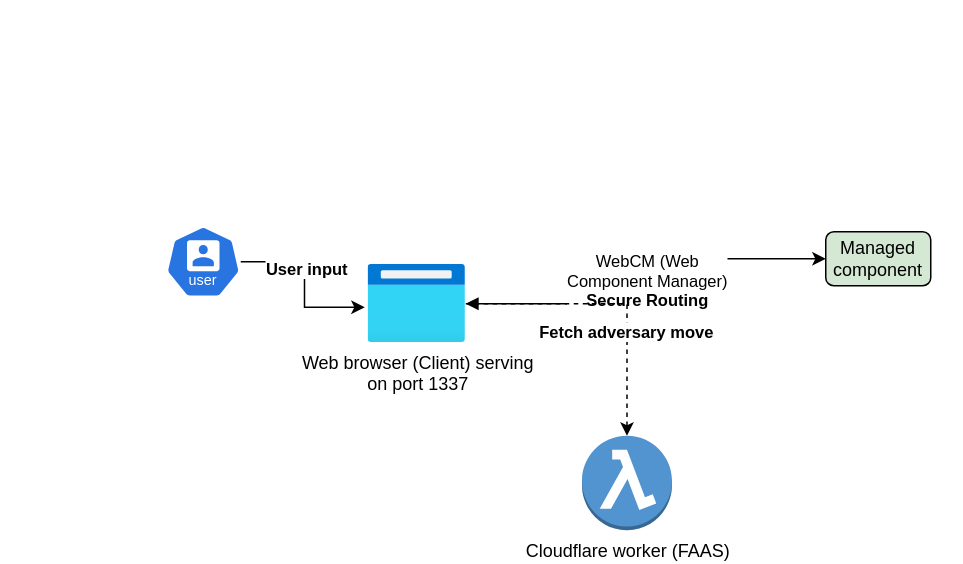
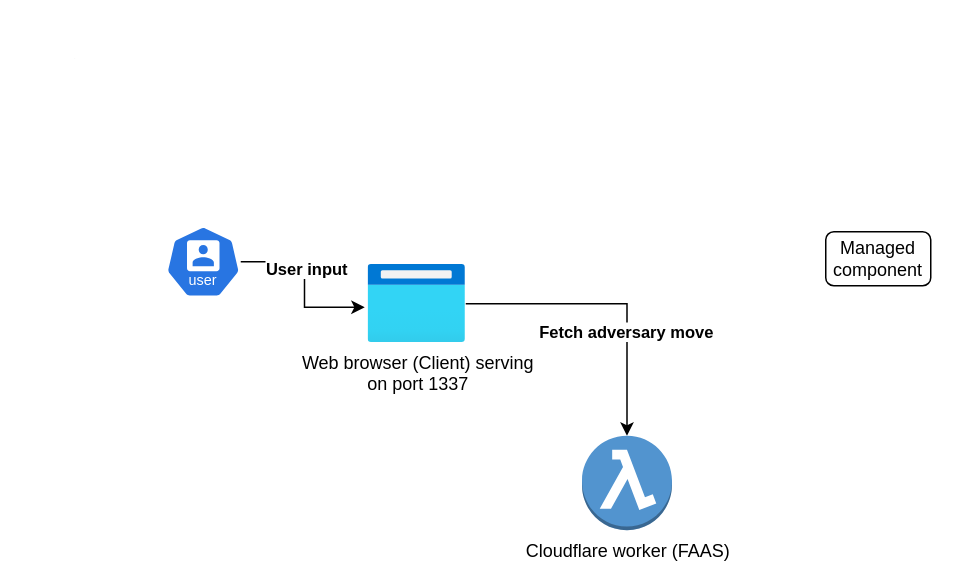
(771, 259) -> none
(878, 259) -> (878, 259)
(627, 382) -> (627, 382)
